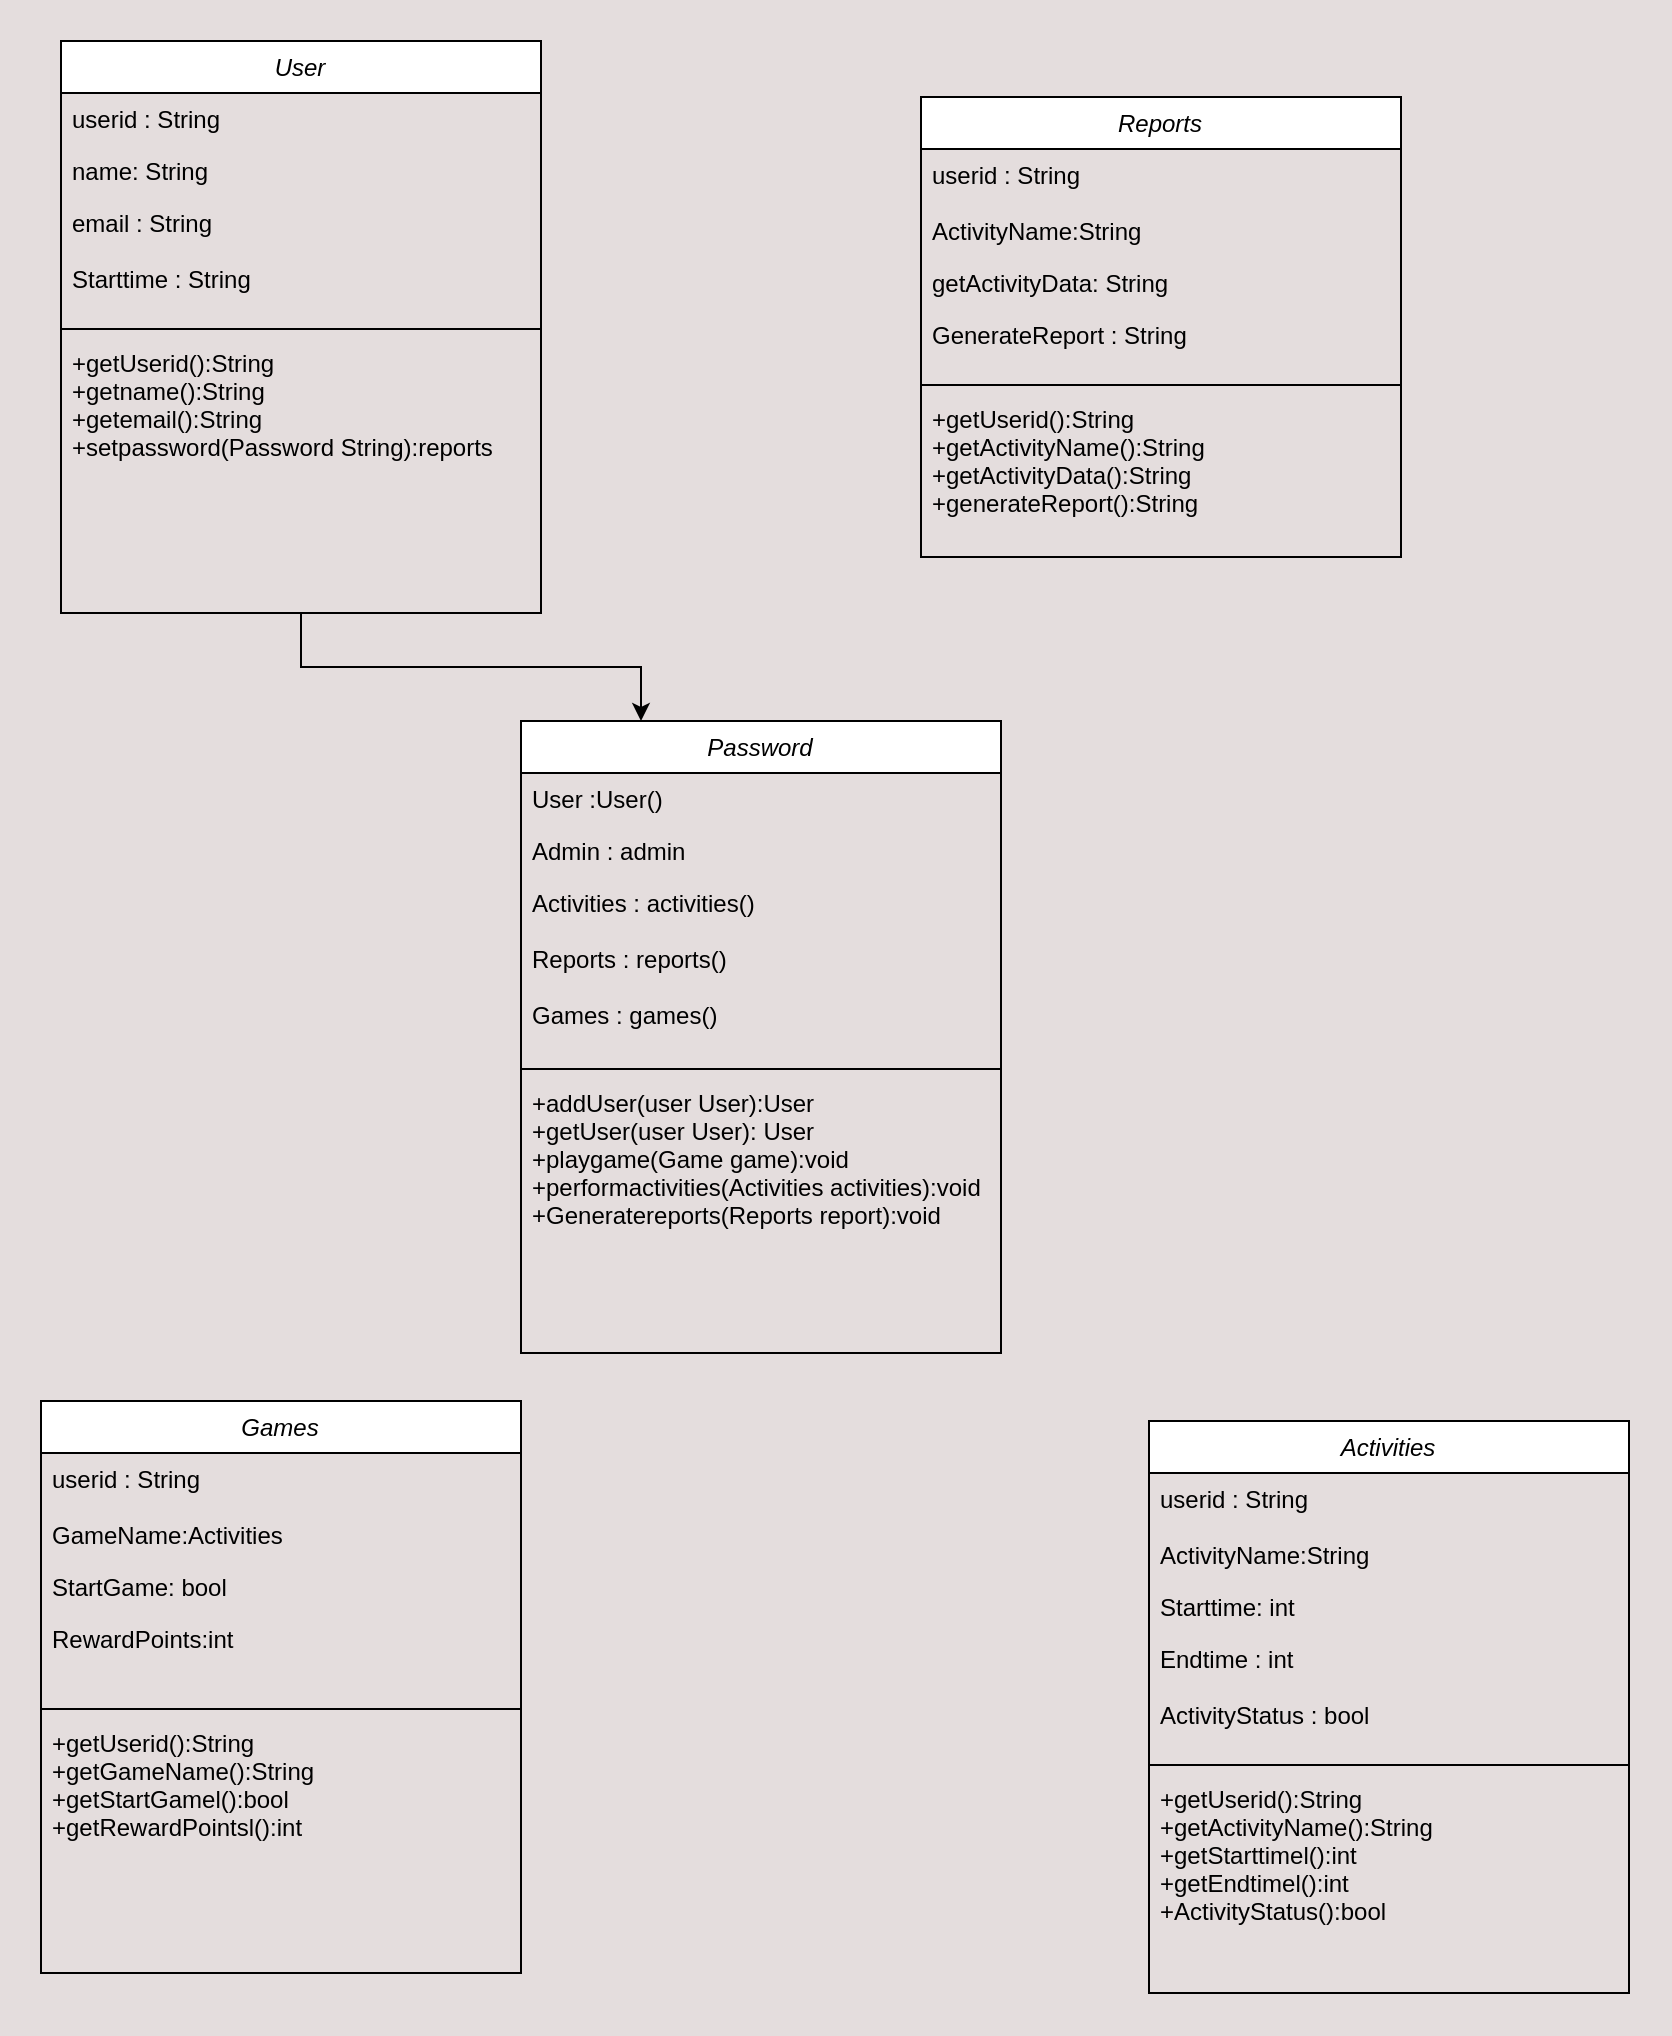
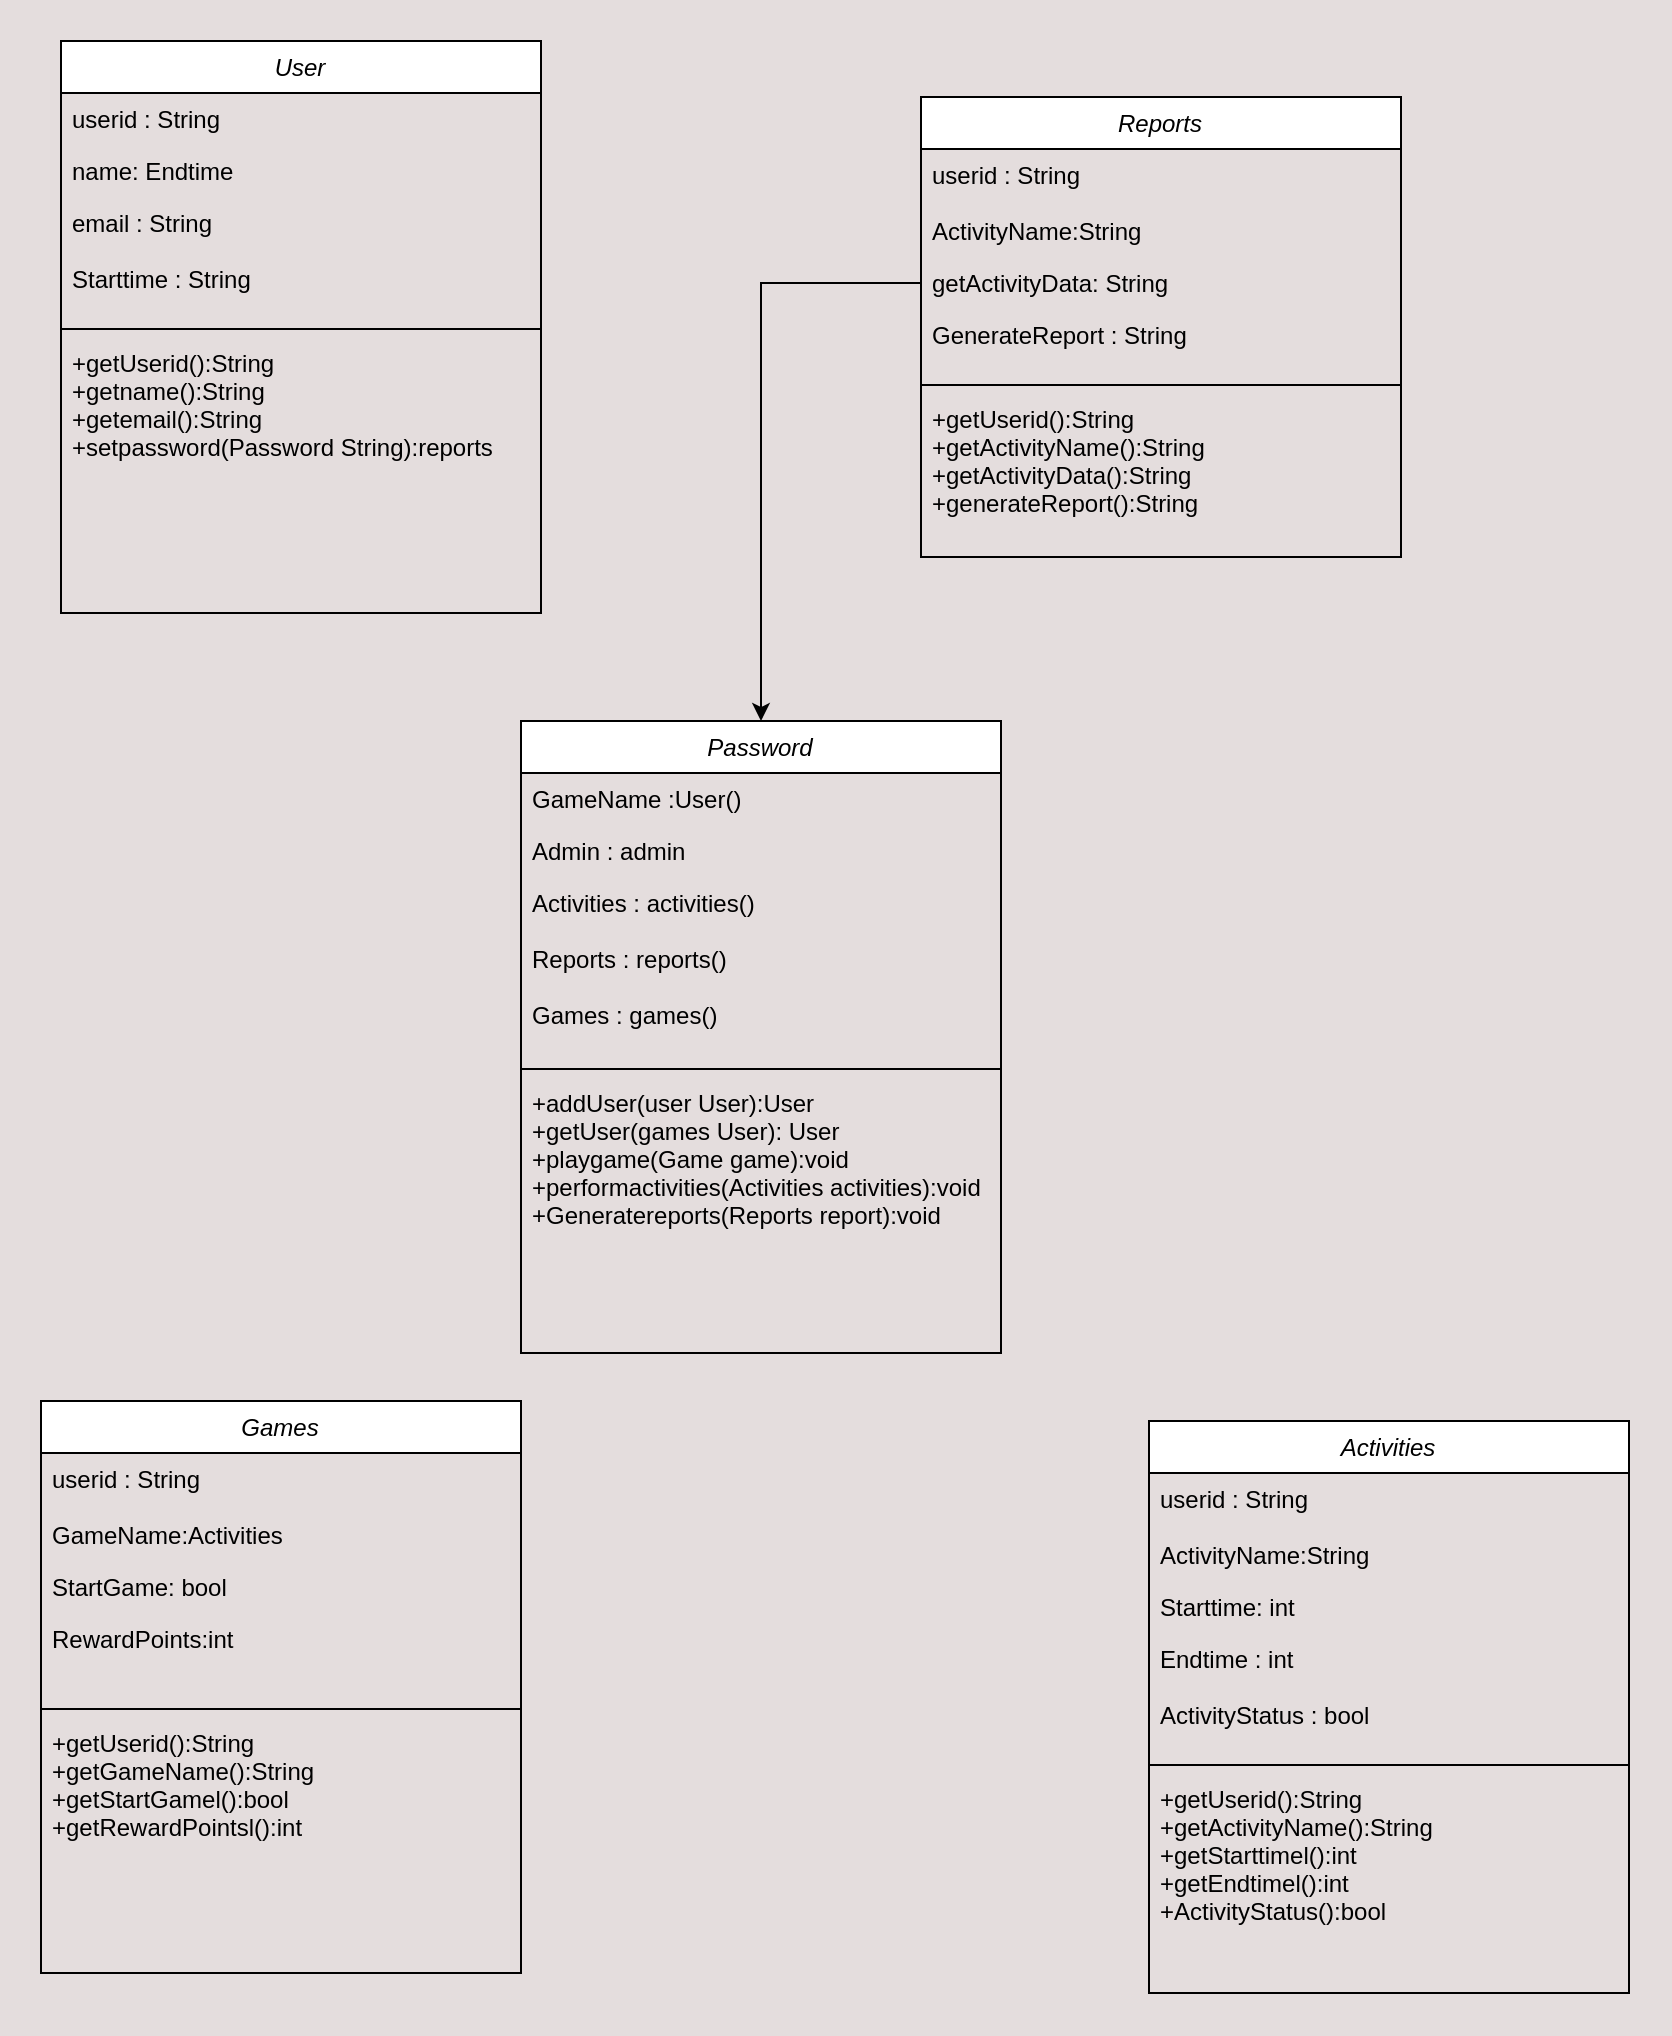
(143, 172) -> (150, 172)
none -> (761, 417)
(466, 667) -> none
(606, 800) -> (633, 800)
(687, 1104) -> (687, 1104)
